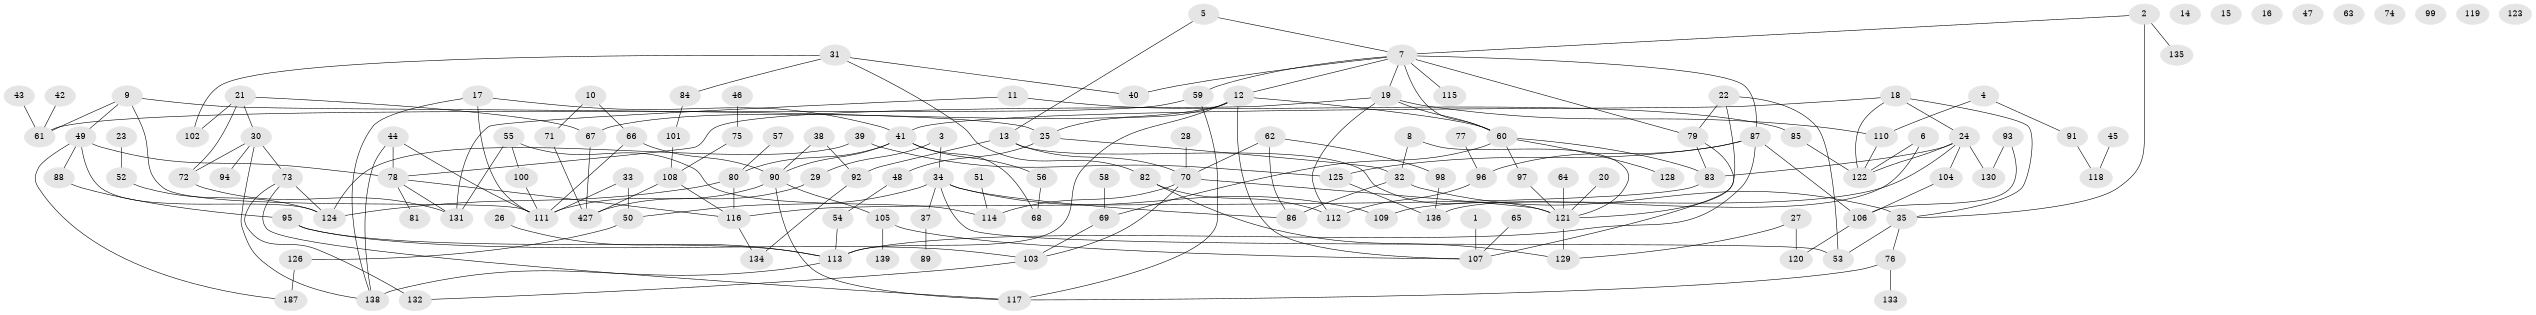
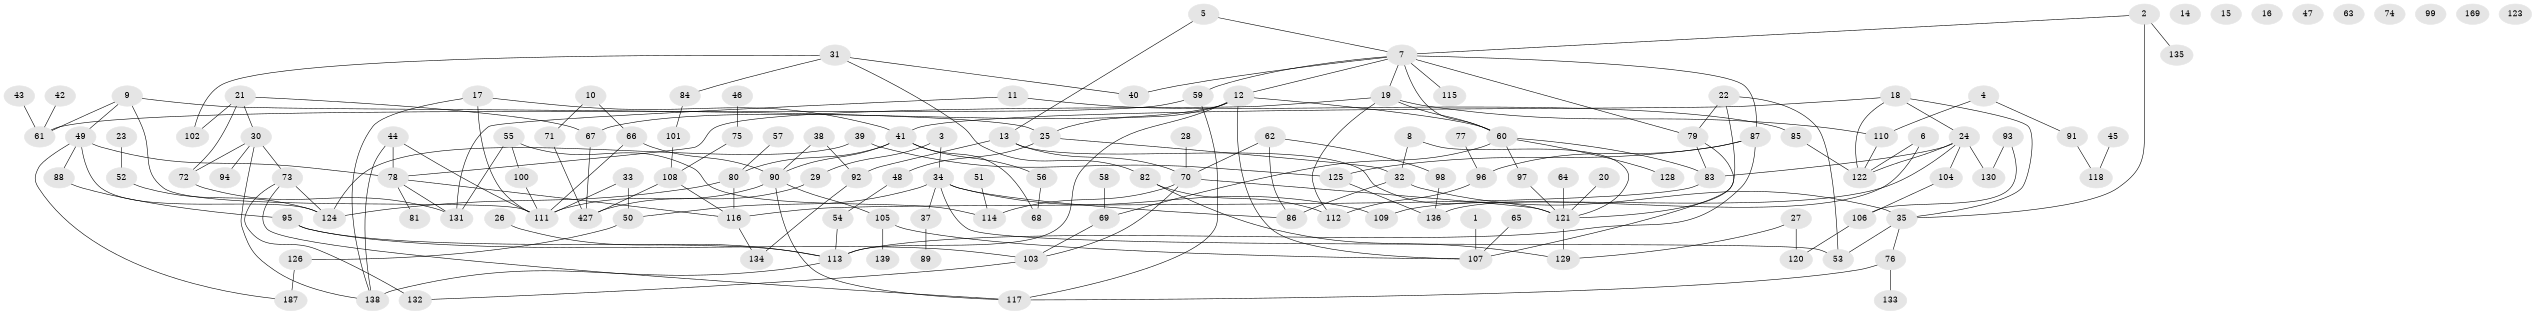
(2473, 14) -> (2473, 14)
(1807, 178) -> none
